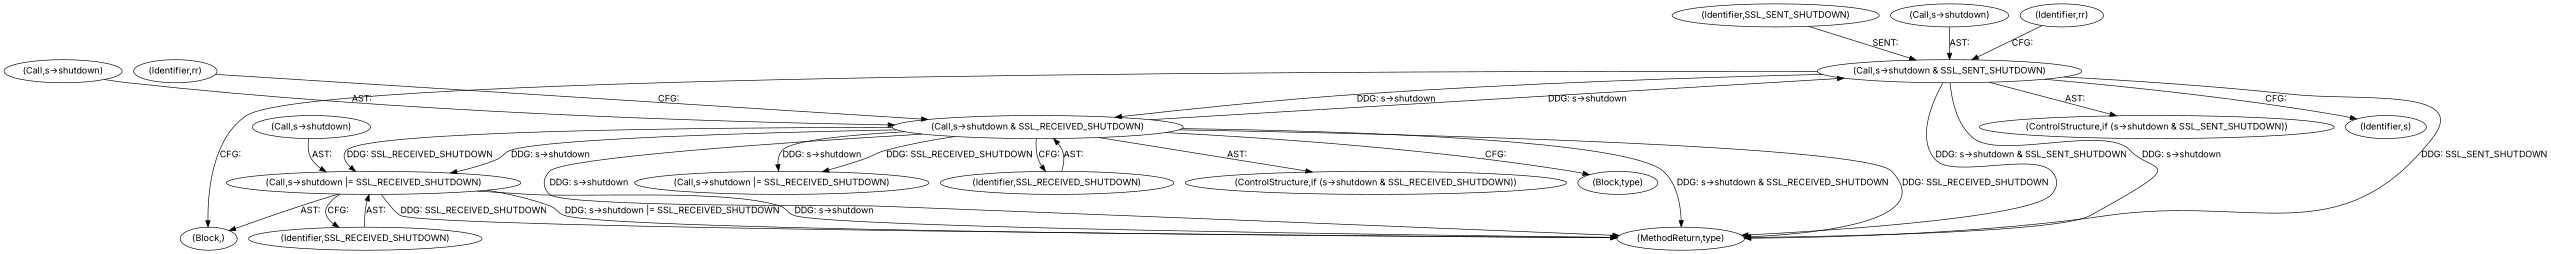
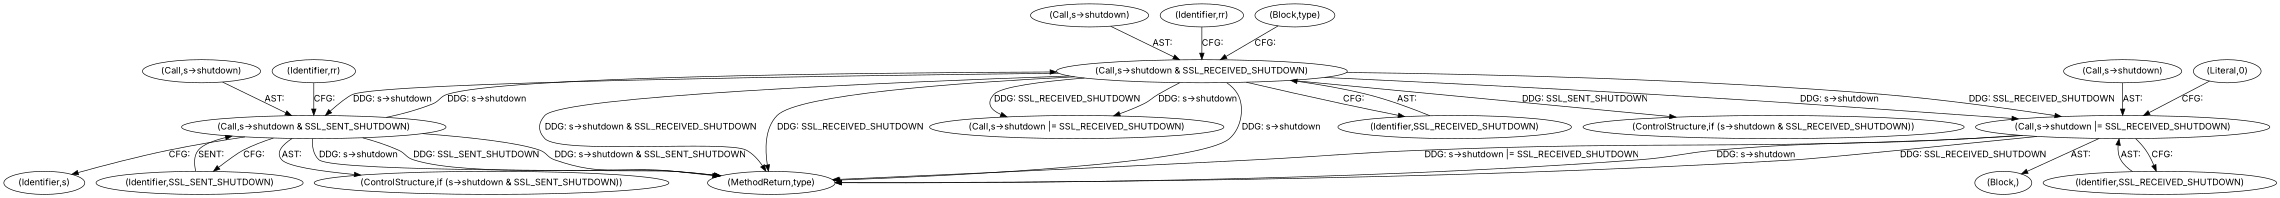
none -> (2227, 71)
(973, 76) -> (244, 150)
(1375, 147) -> (1252, 41)
(1238, 155) -> (1585, 99)
